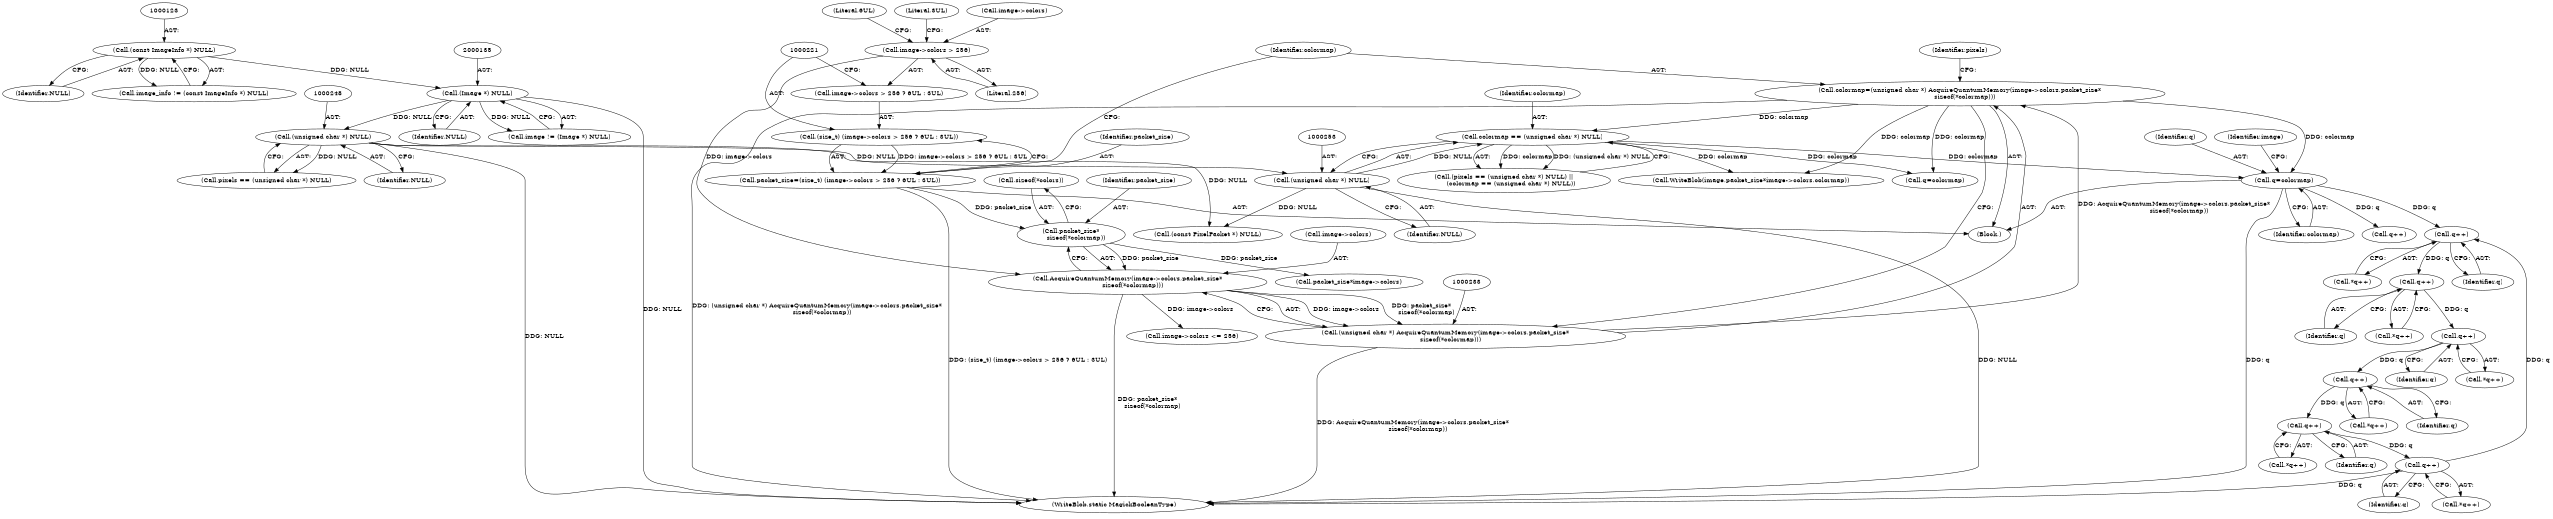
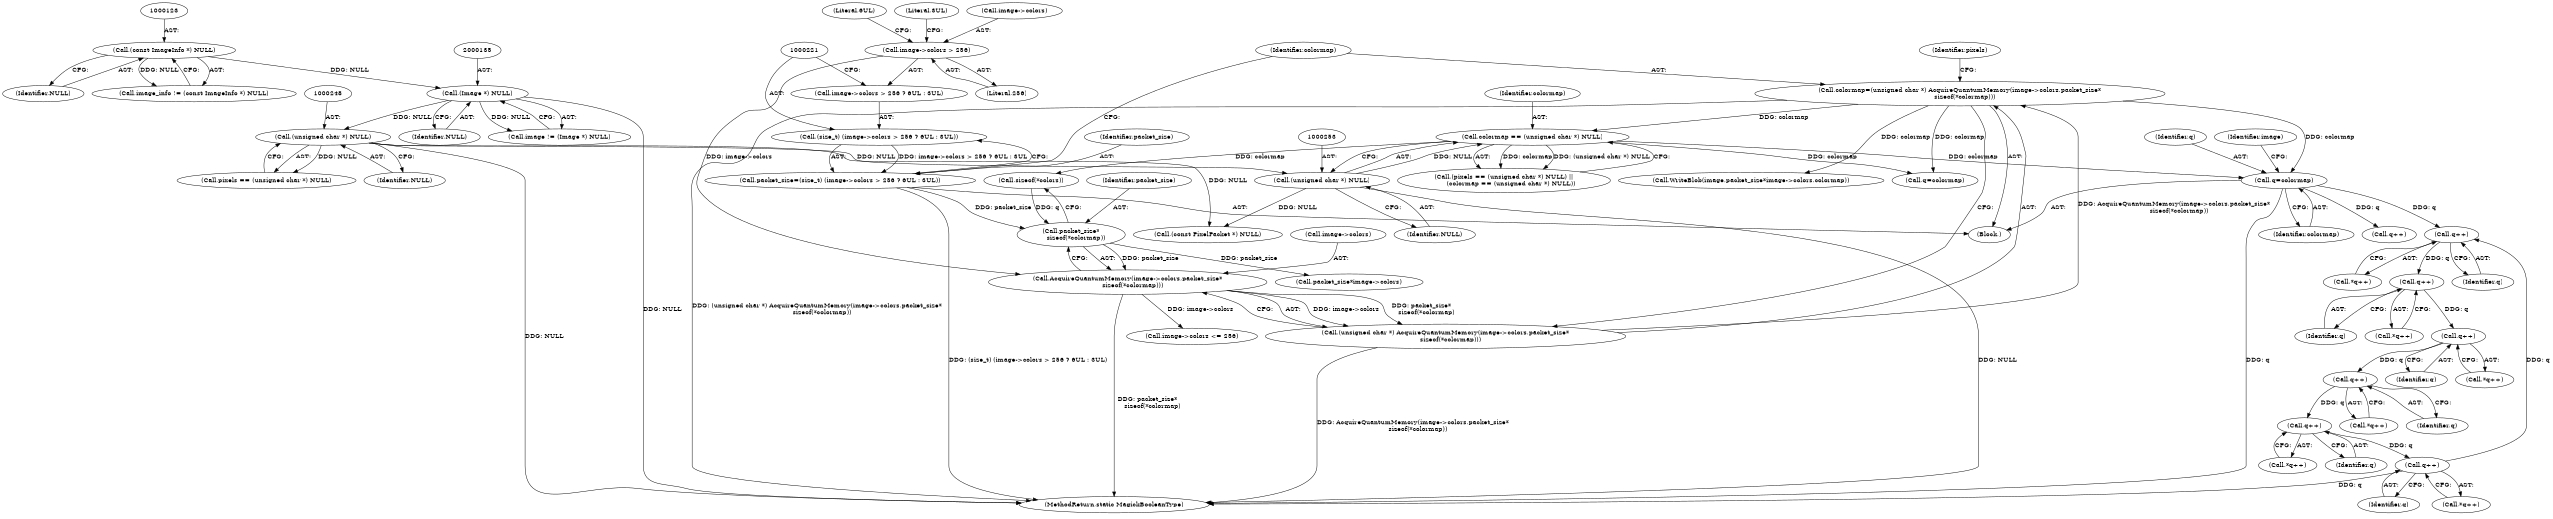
(1668, 152) -> (1256, 153)
(1048, 208) -> (1048, 208)
(1467, 282) -> none
(1114, 505) -> (1114, 505)
